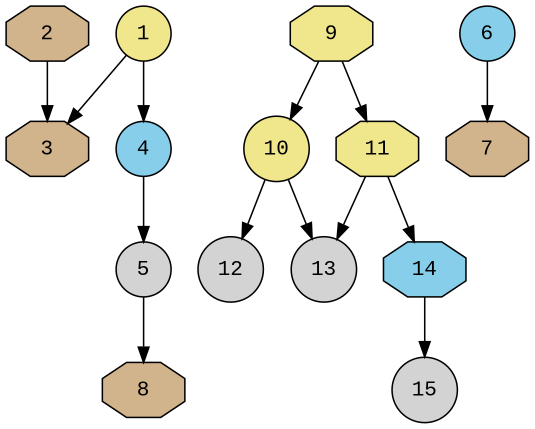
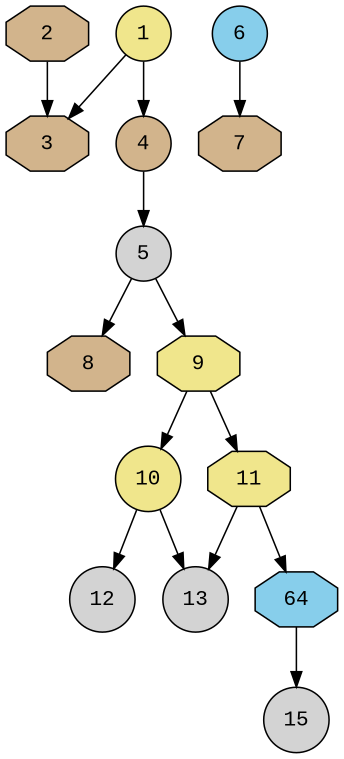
(144, 149) -> (144, 144)
(425, 269) -> (296, 599)
none -> (167, 300)
